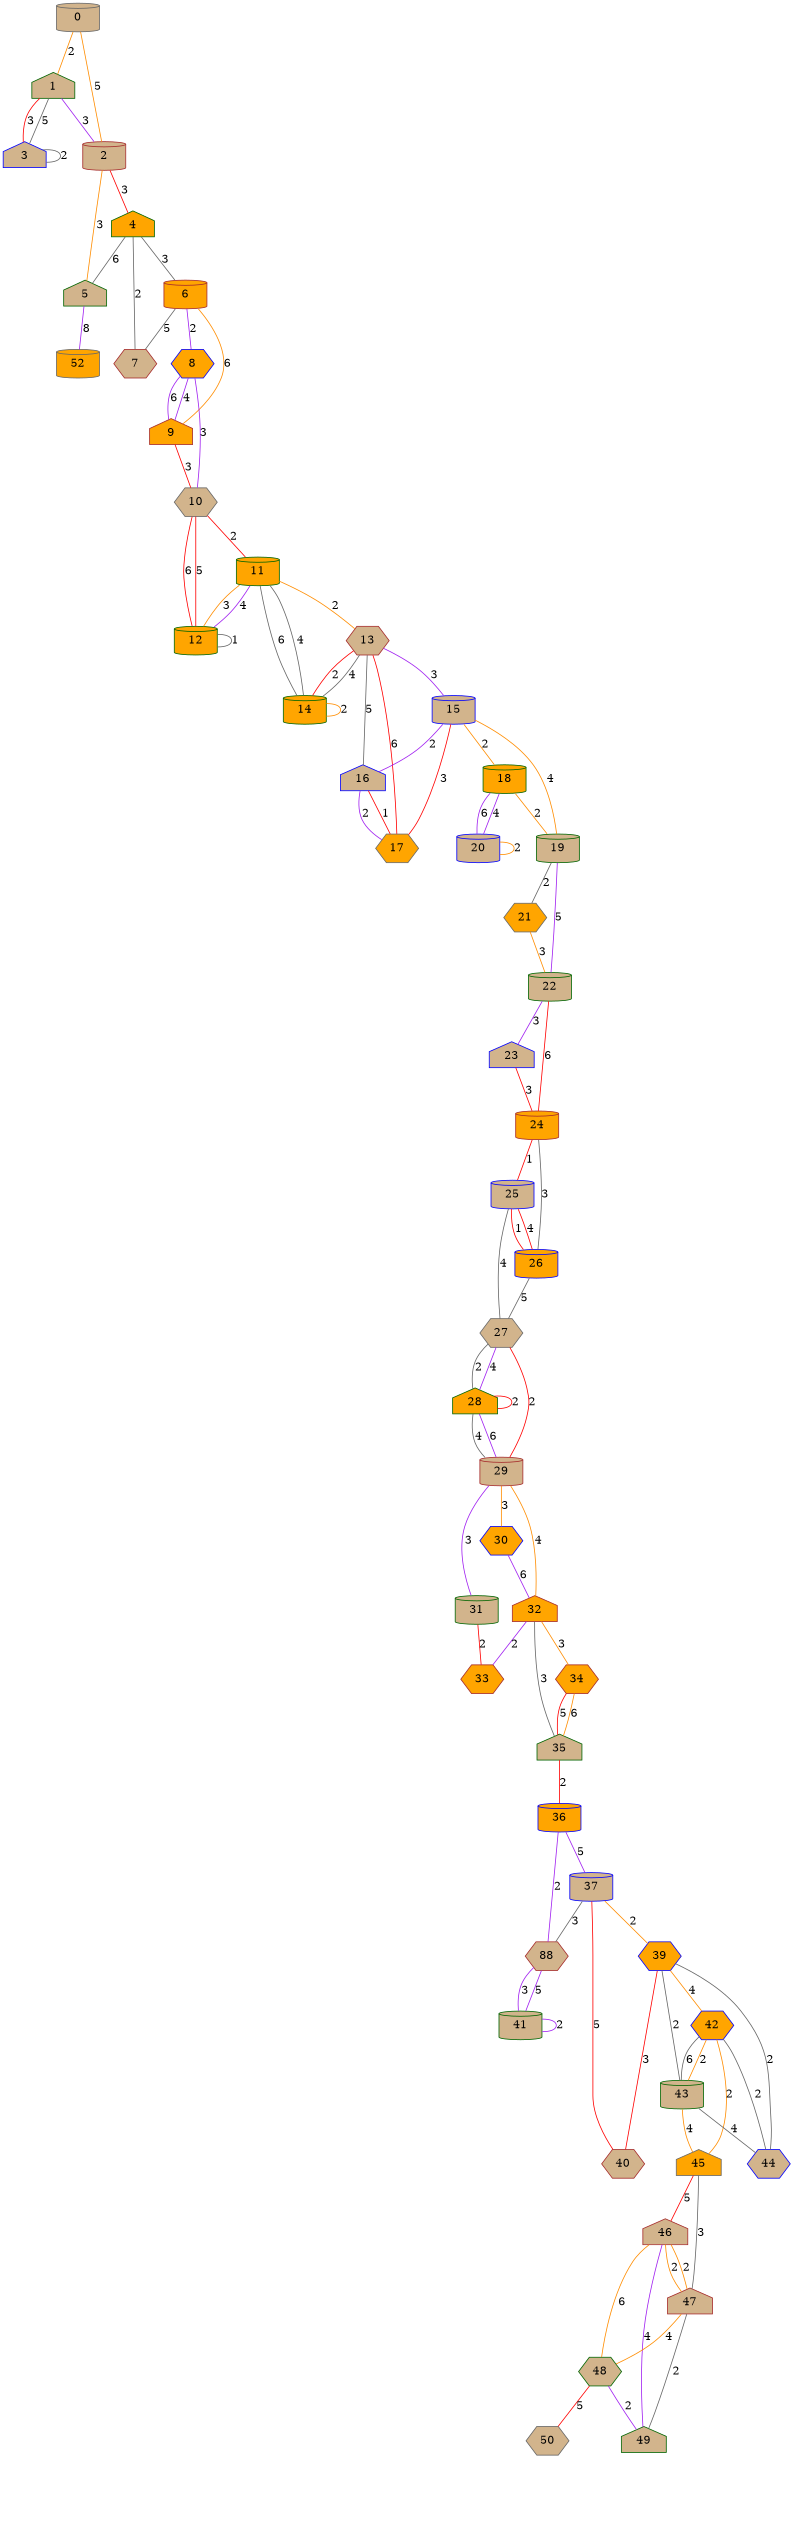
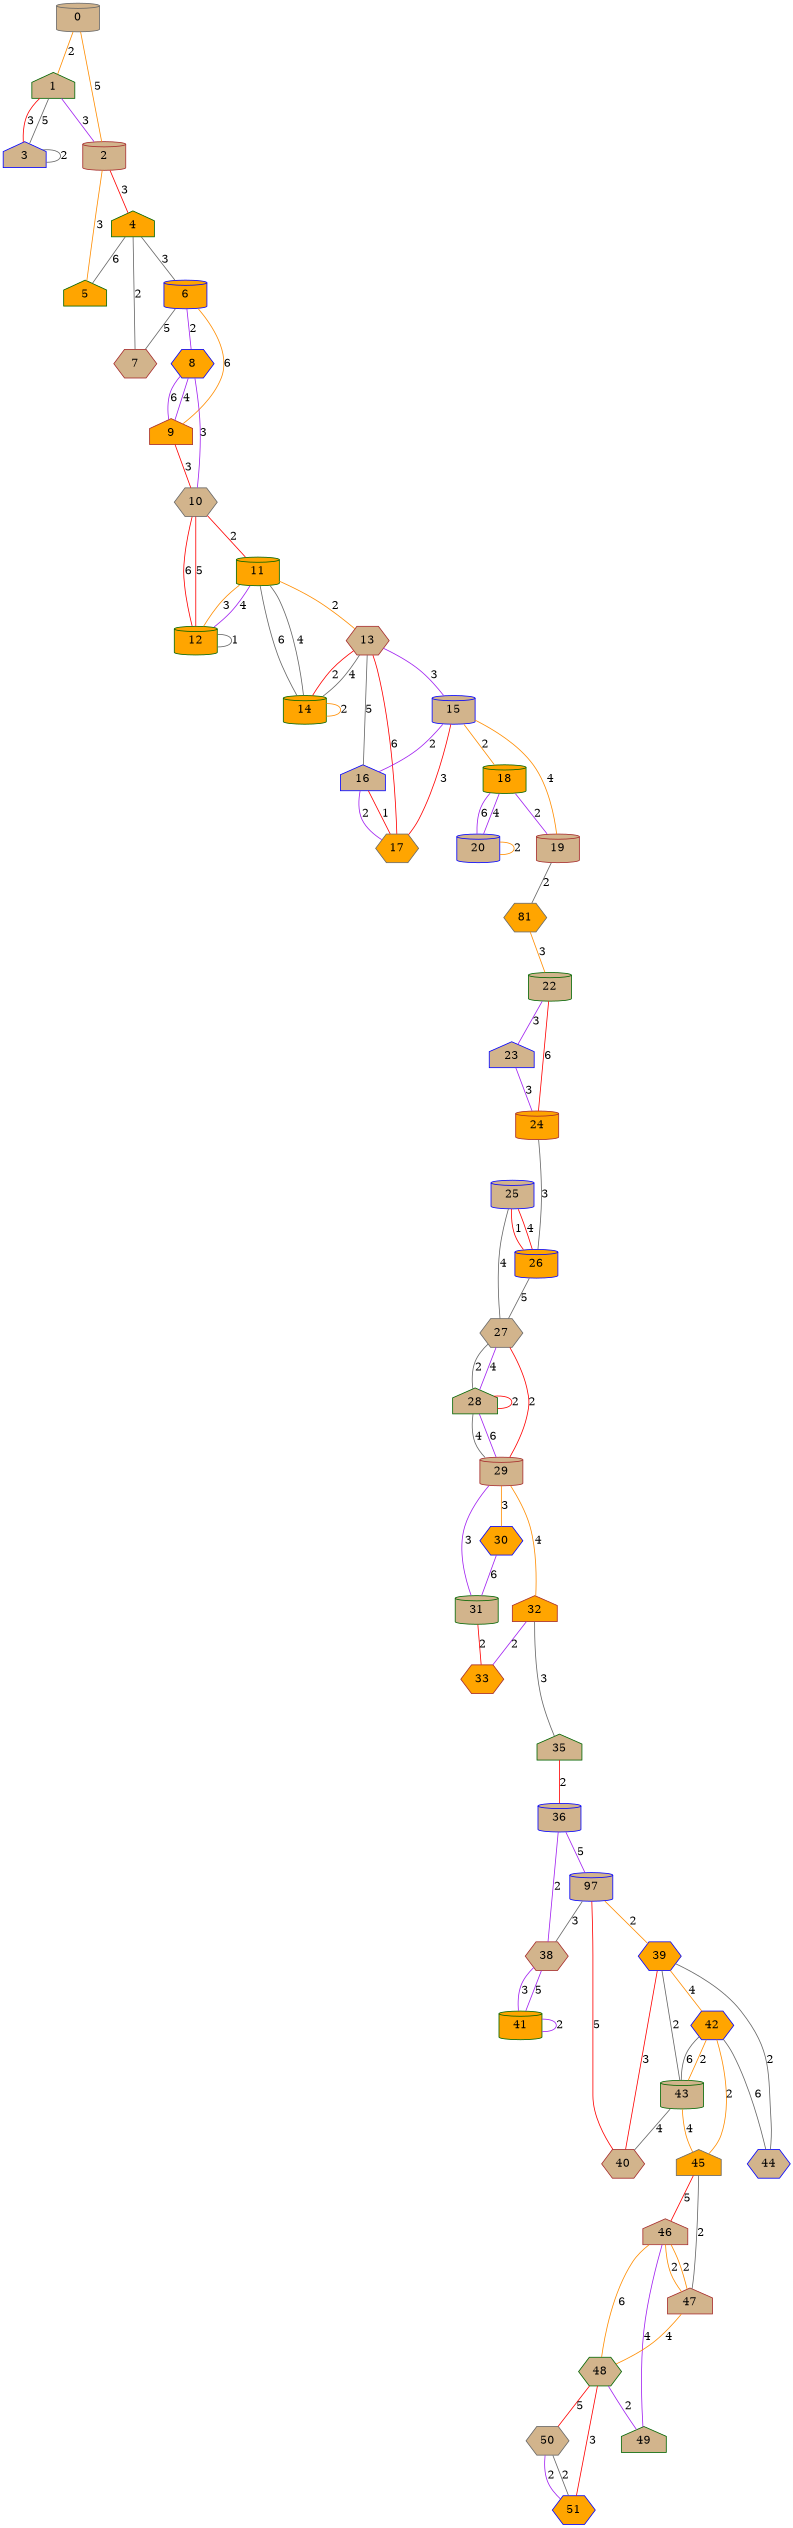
(85, 294) -> (85, 294)
(185, 294) -> (185, 294)
(78, 364) -> none
(531, 814) -> (531, 814)
(558, 848) -> (558, 848)
(525, 918) -> (525, 918)
(555, 918) -> none
(524, 1089) -> (524, 1089)
(525, 1160) -> none
(475, 1402) -> (475, 1402)
(519, 1577) -> (489, 1575)
(577, 1679) -> none
(559, 1818) -> (559, 1818)
(591, 1887) -> (591, 1887)
(547, 1956) -> (547, 1956)
(520, 2025) -> (520, 2025)
(758, 2095) -> (758, 2095)
(729, 2132) -> (652, 2130)
(701, 2233) -> (701, 2233)
(669, 2372) -> none
none -> (574, 2510)
